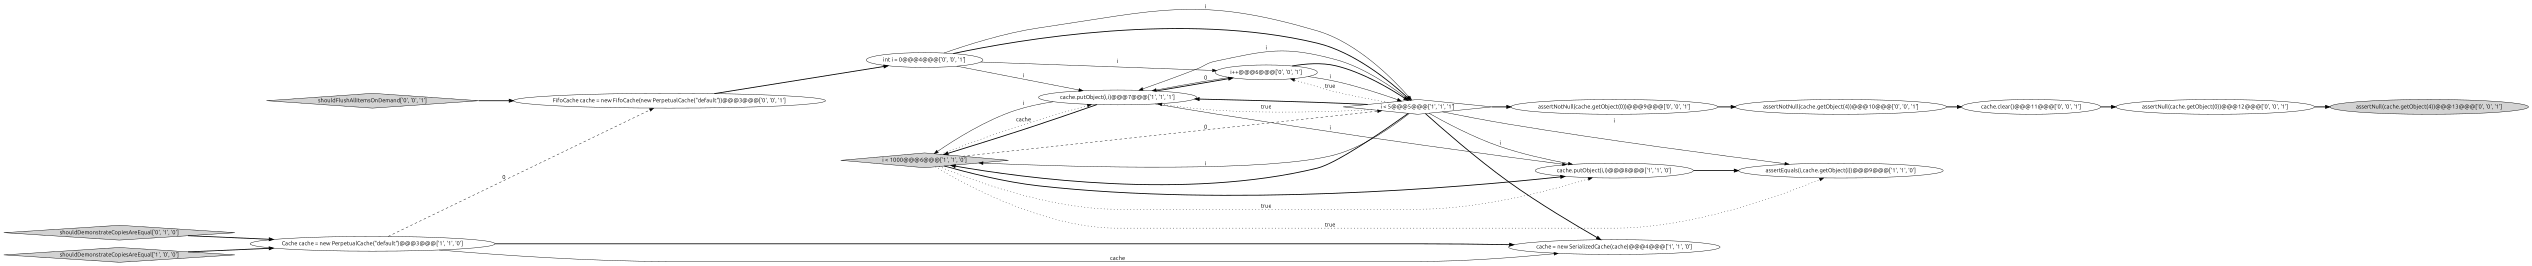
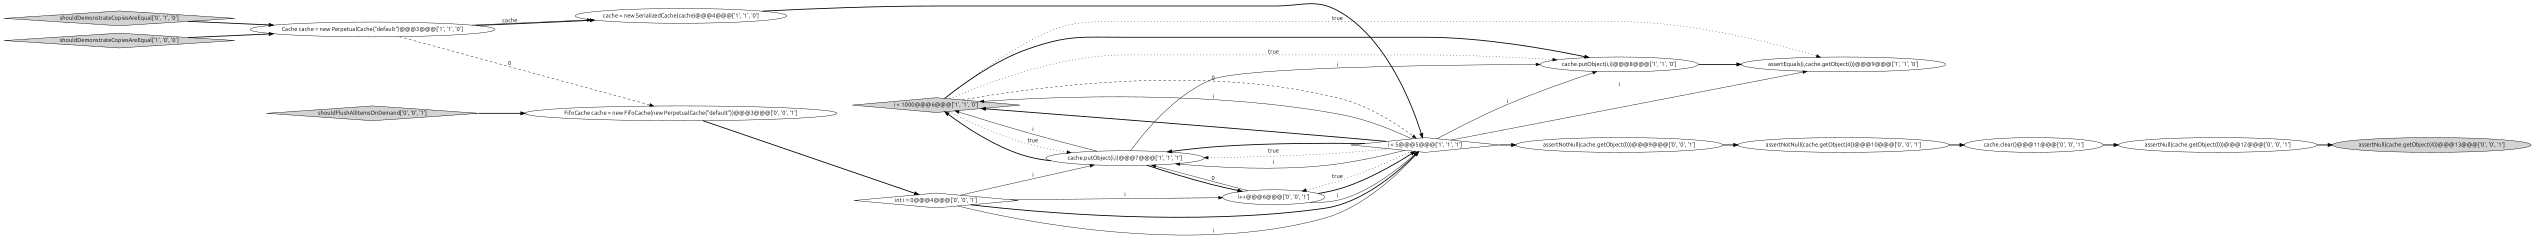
(925, 60) -> (936, 200)
(1024, 120) -> (1033, 141)
(1503, 178) -> (1127, 6)
